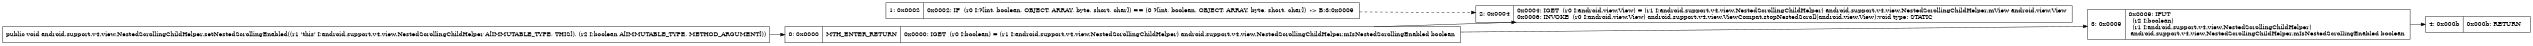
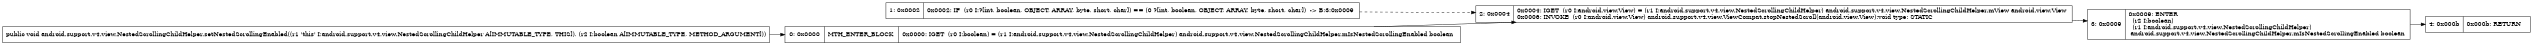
(2152, 15) -> (2155, 15)
(1772, 29) -> (2078, 21)
(862, 34) -> (861, 34)
